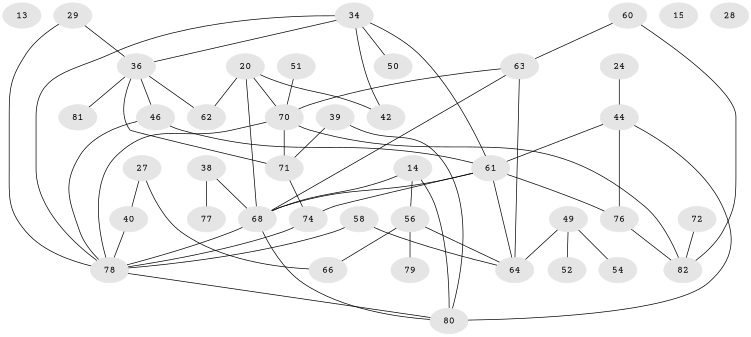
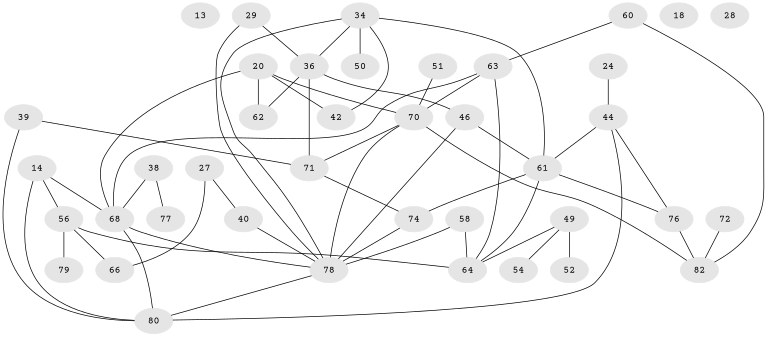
(679, 16) -> (679, 16)
(78, 117) -> none
(372, 190) -> none
